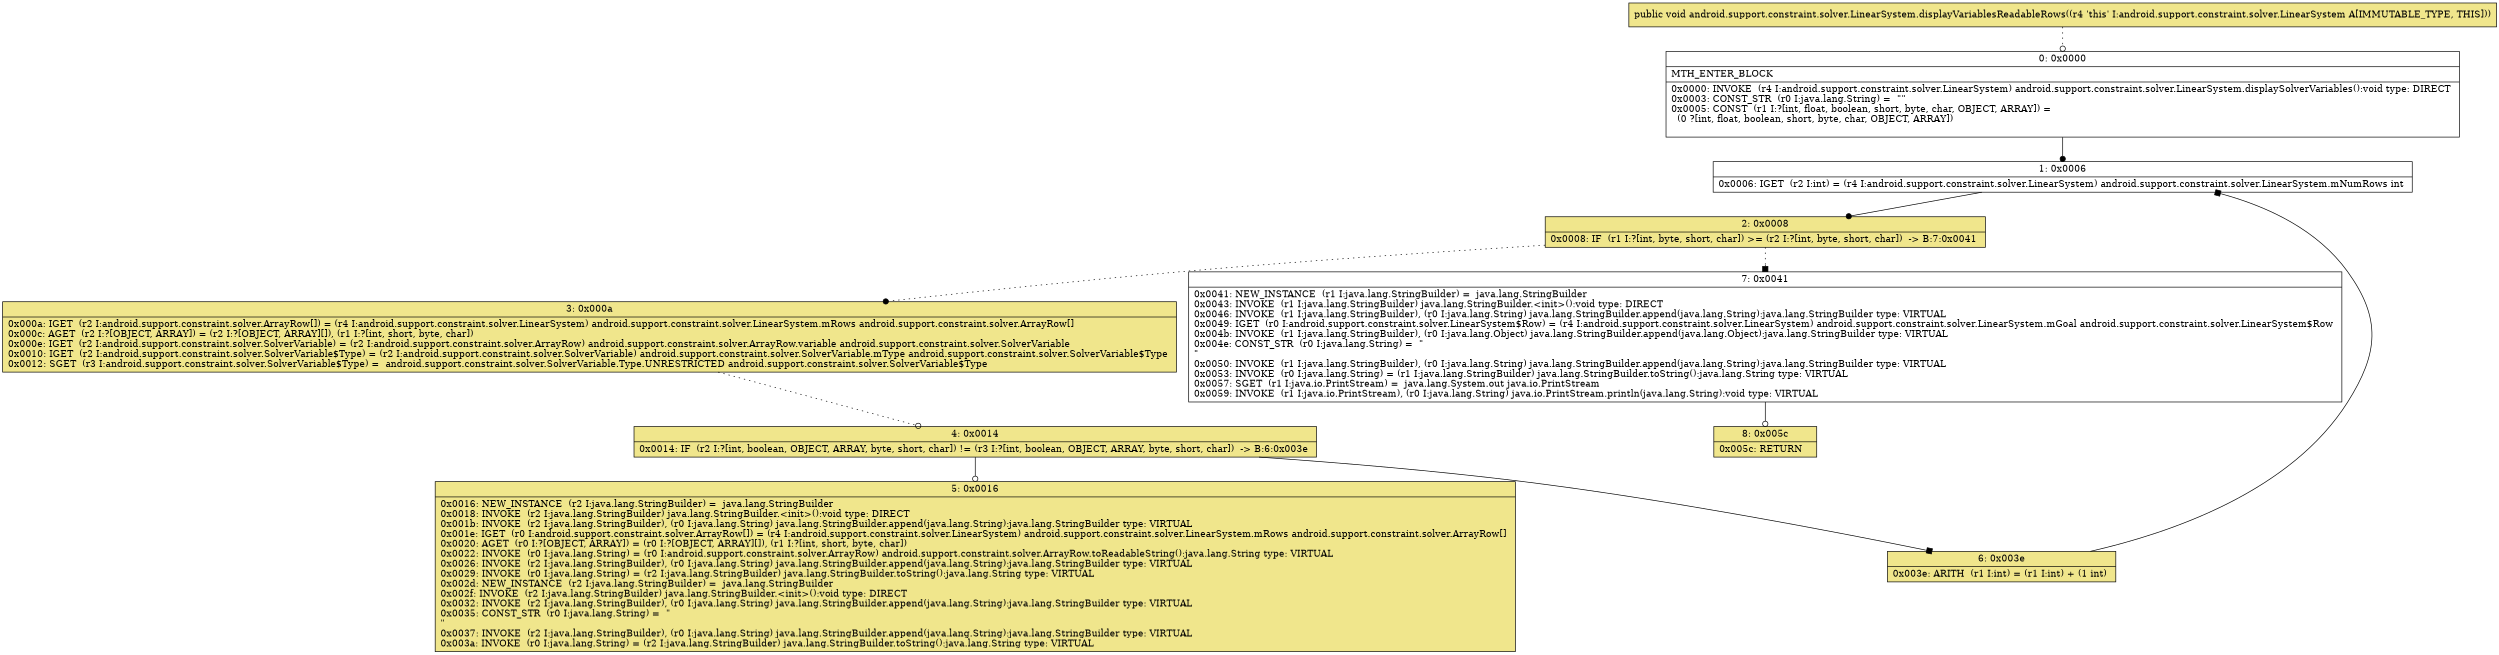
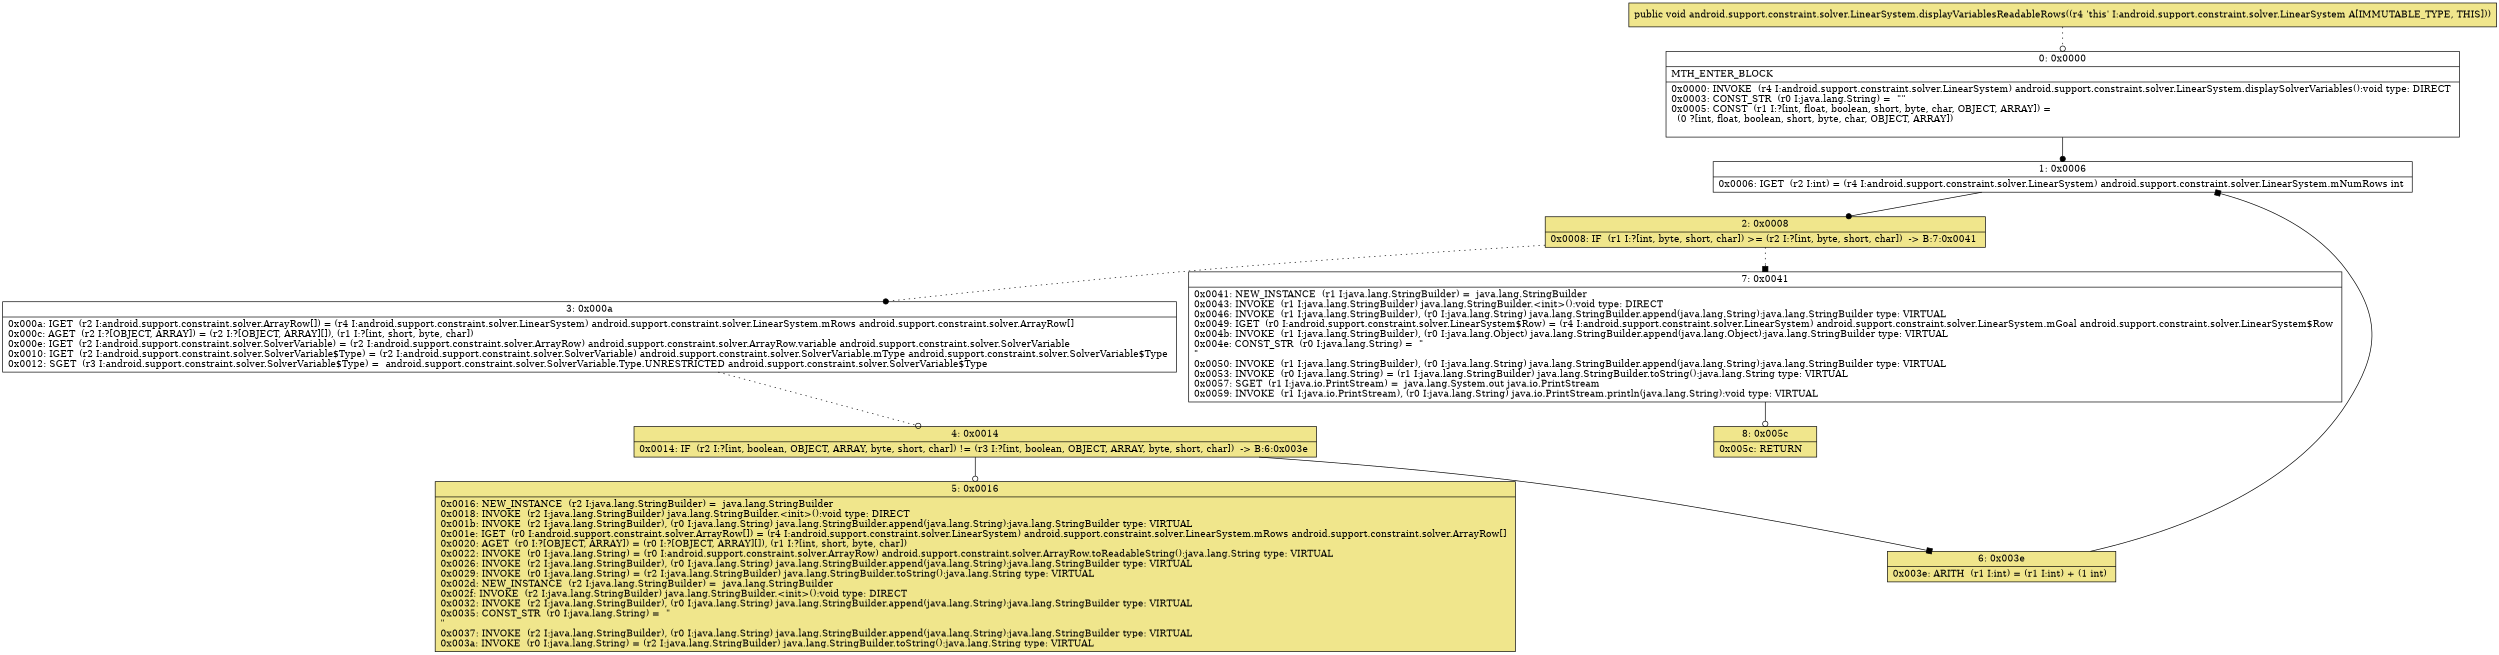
(590, 337) -> (590, 337)
